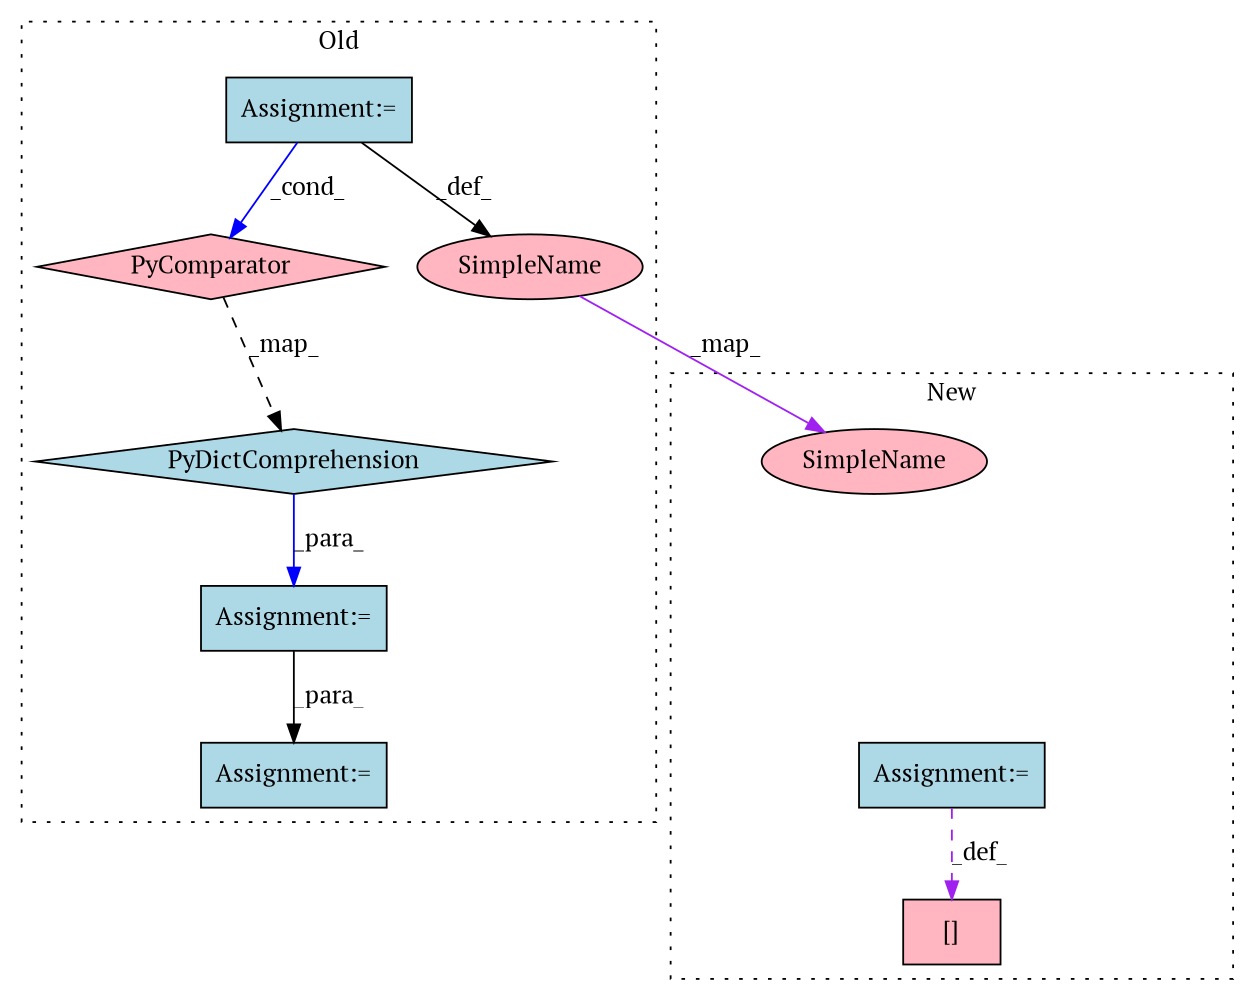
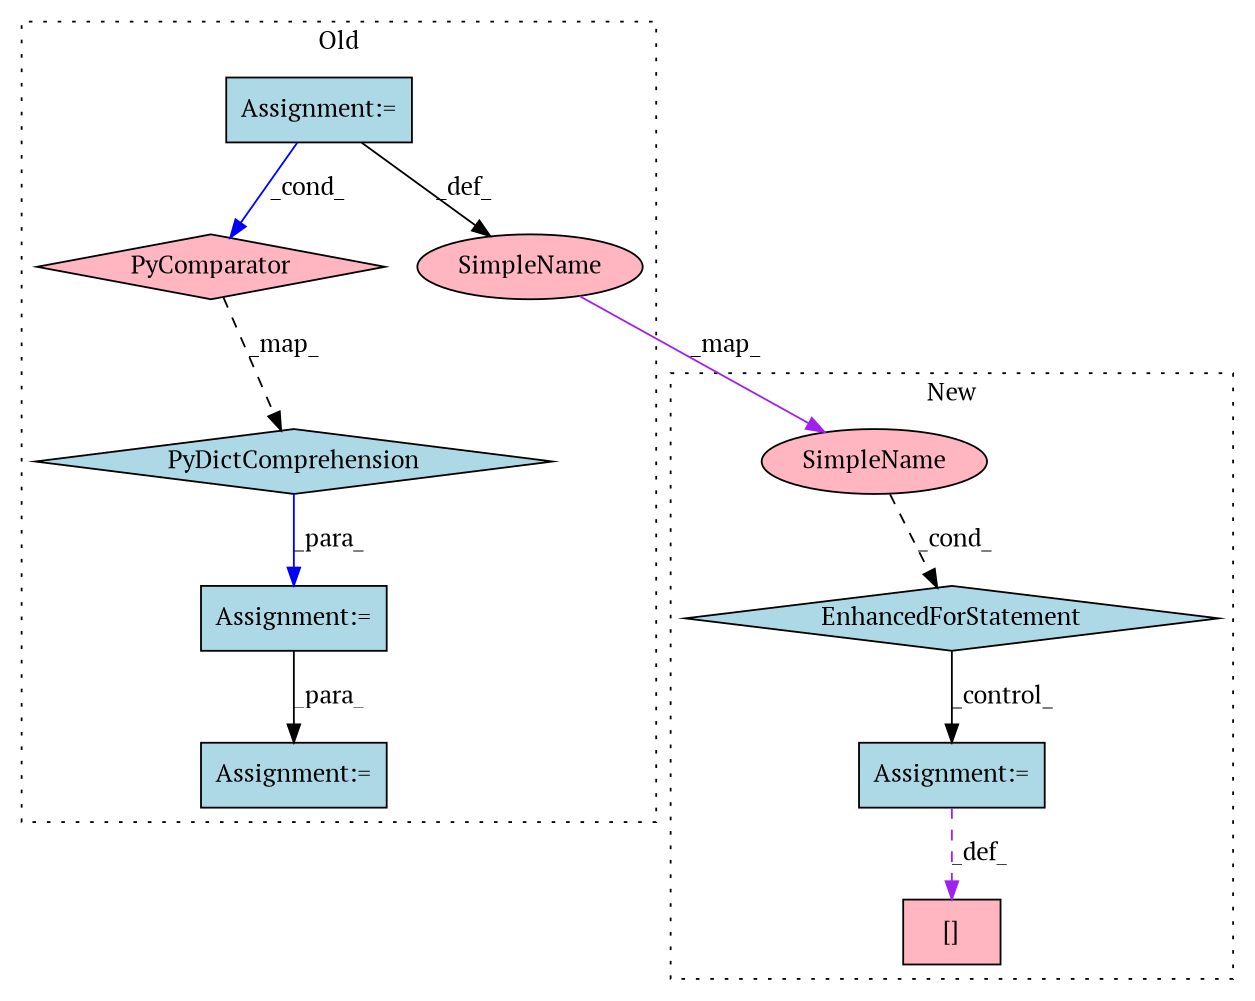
none -> (952, 618)
